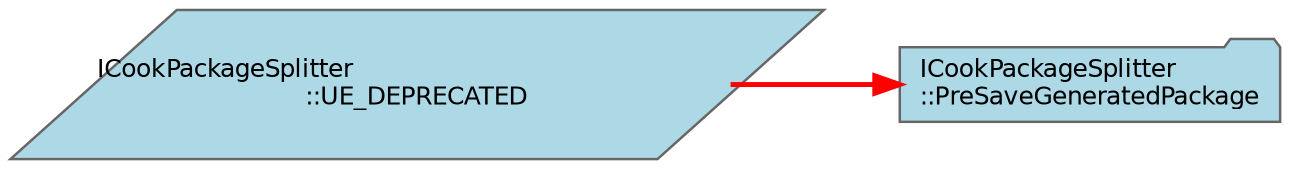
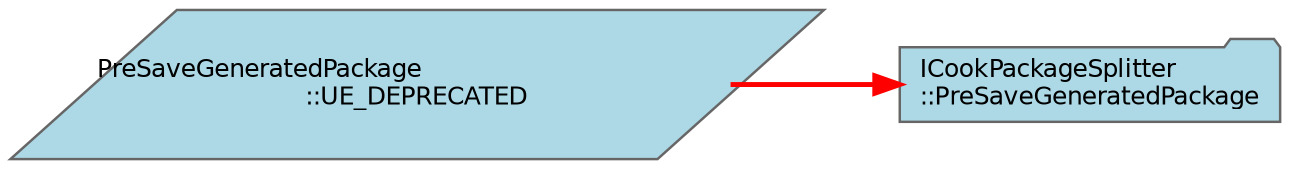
(417, 85) -> (417, 85)
